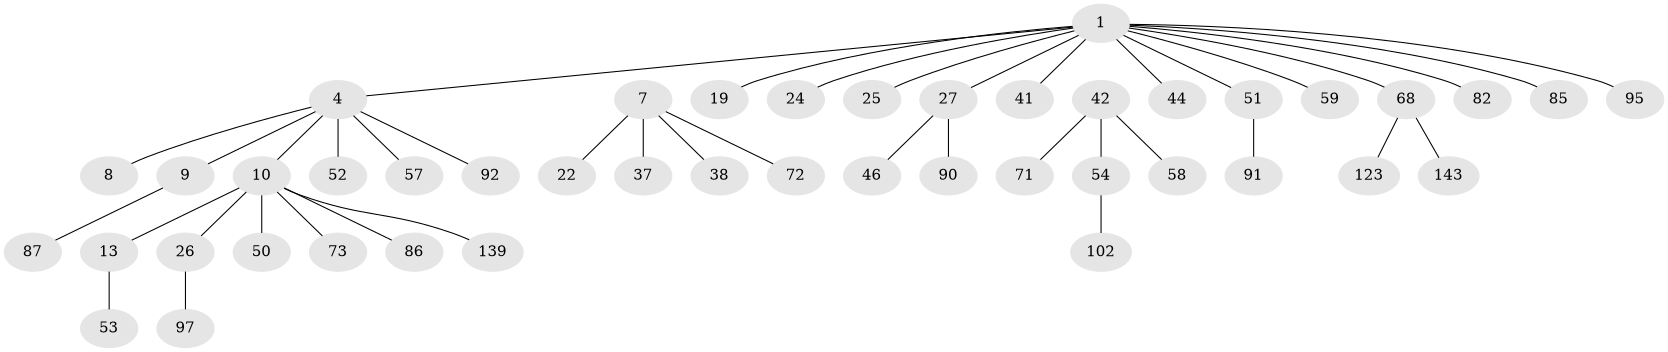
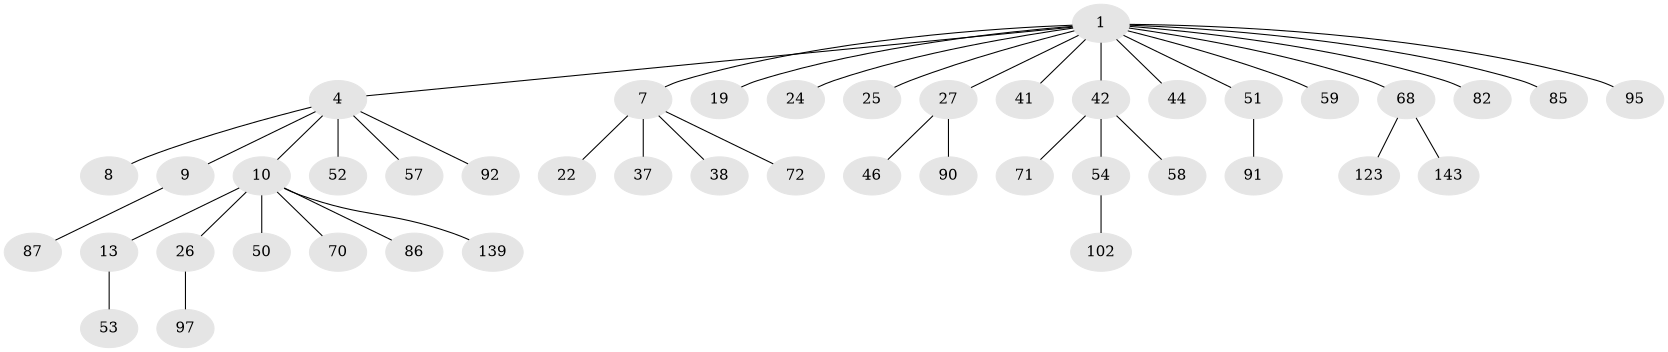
none -> (867, 43)
none -> (1101, 62)
(338, 252) -> (338, 252)
